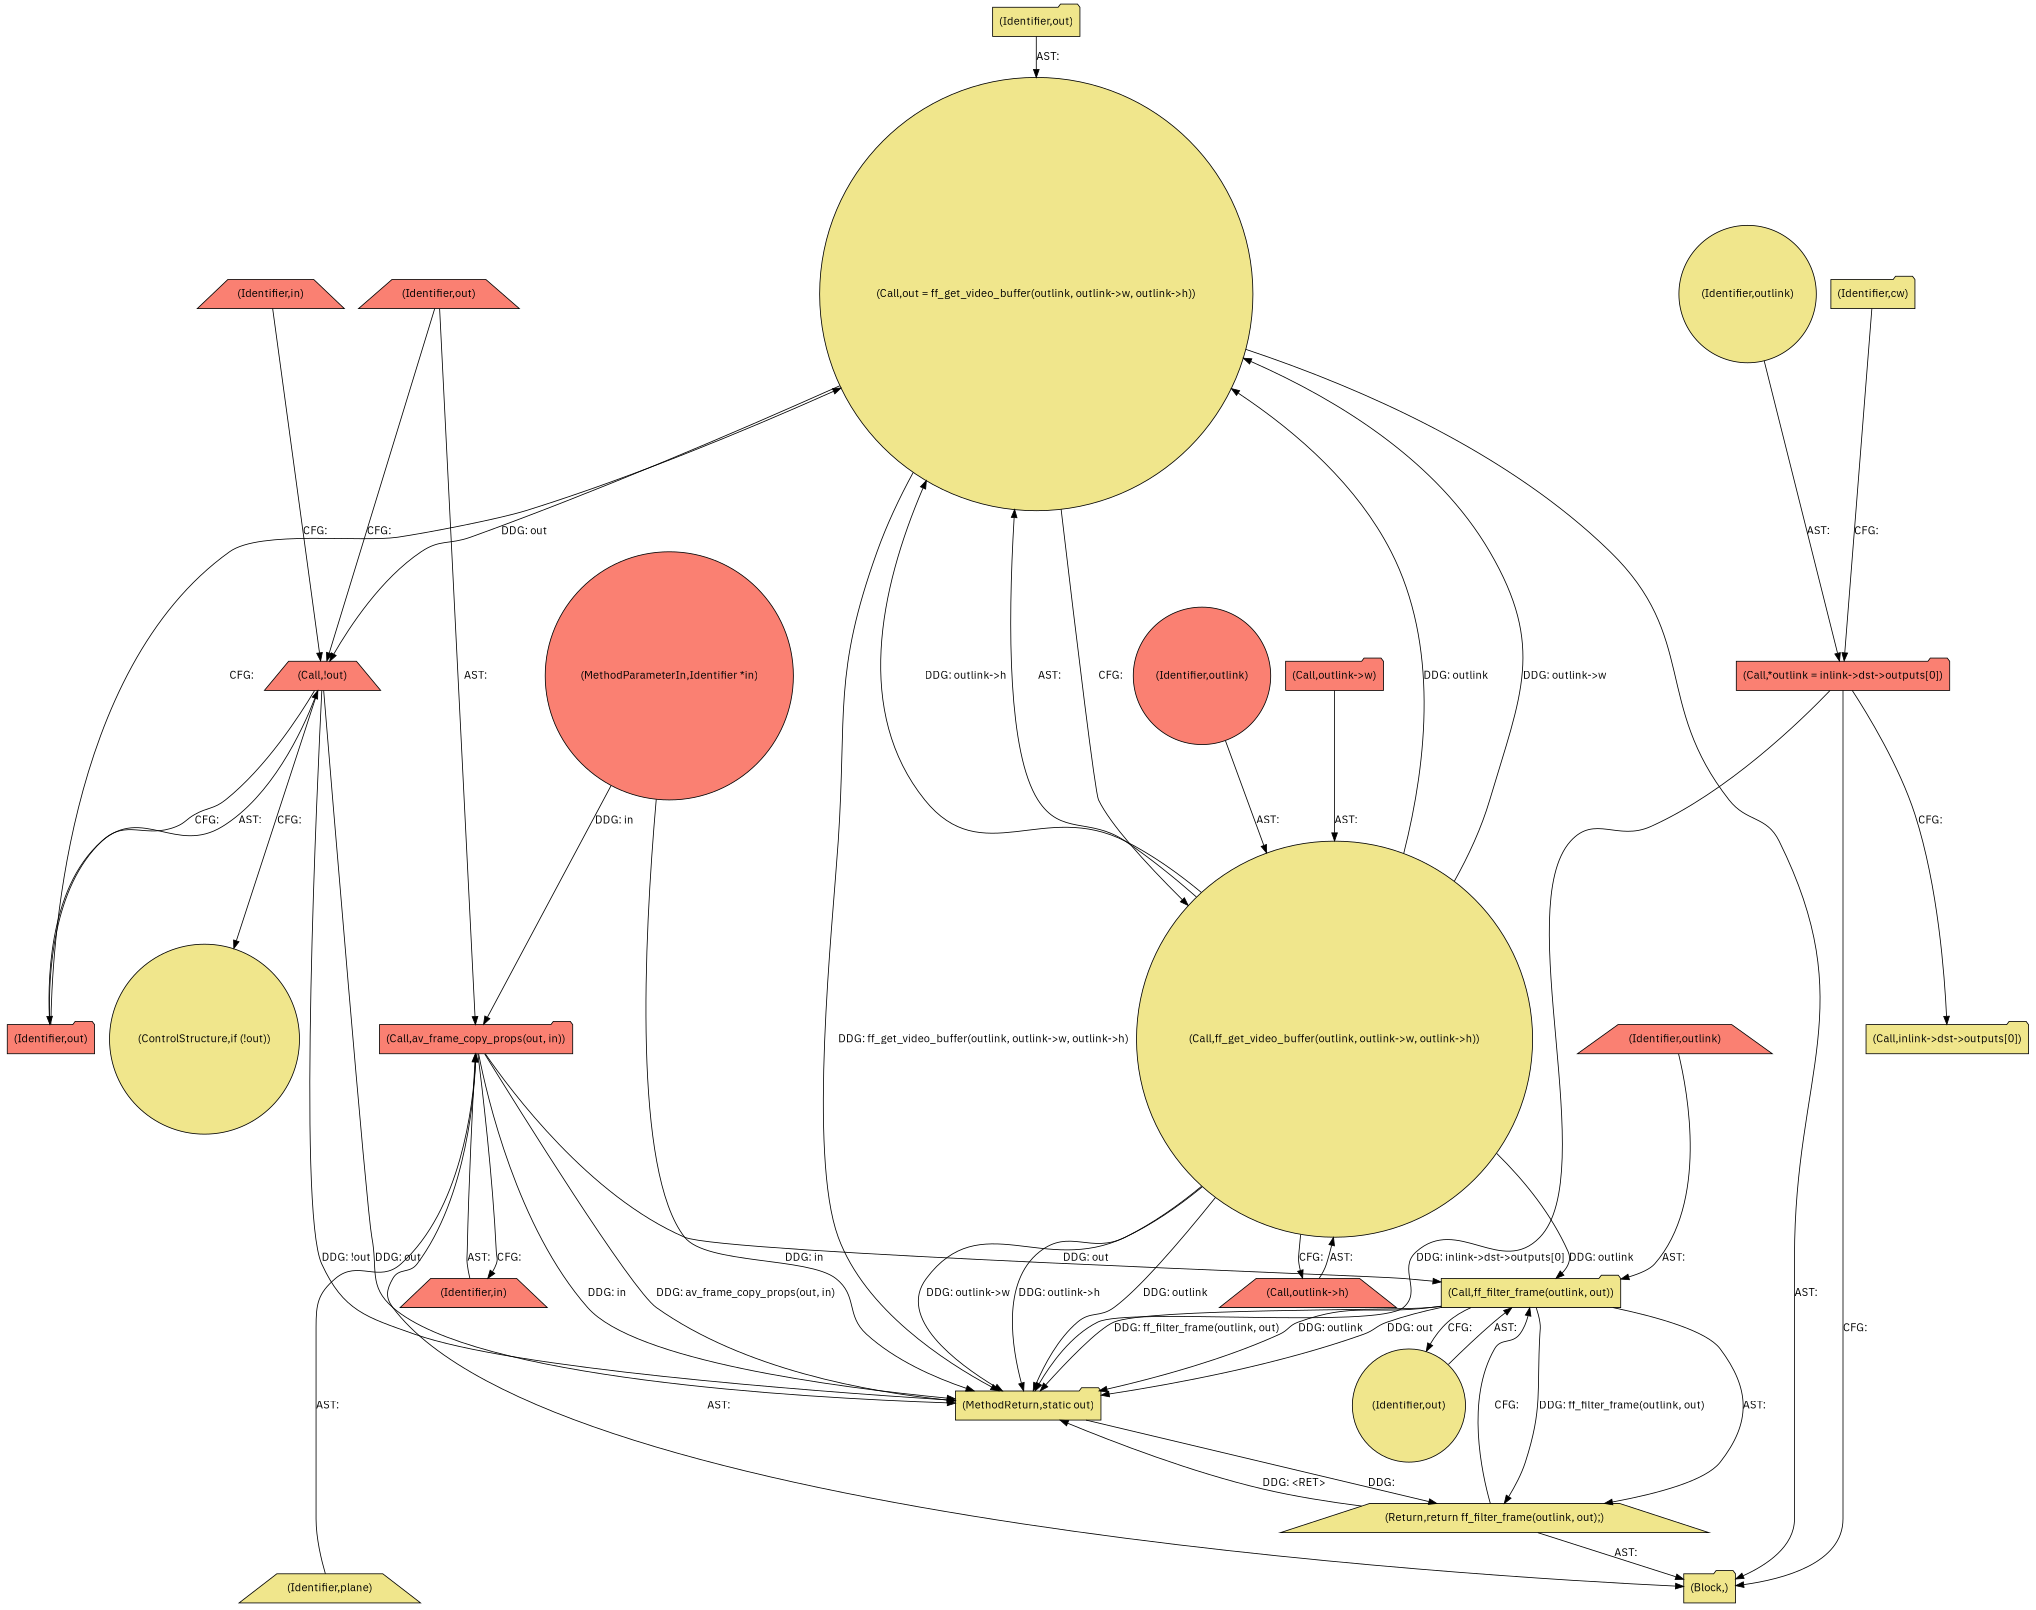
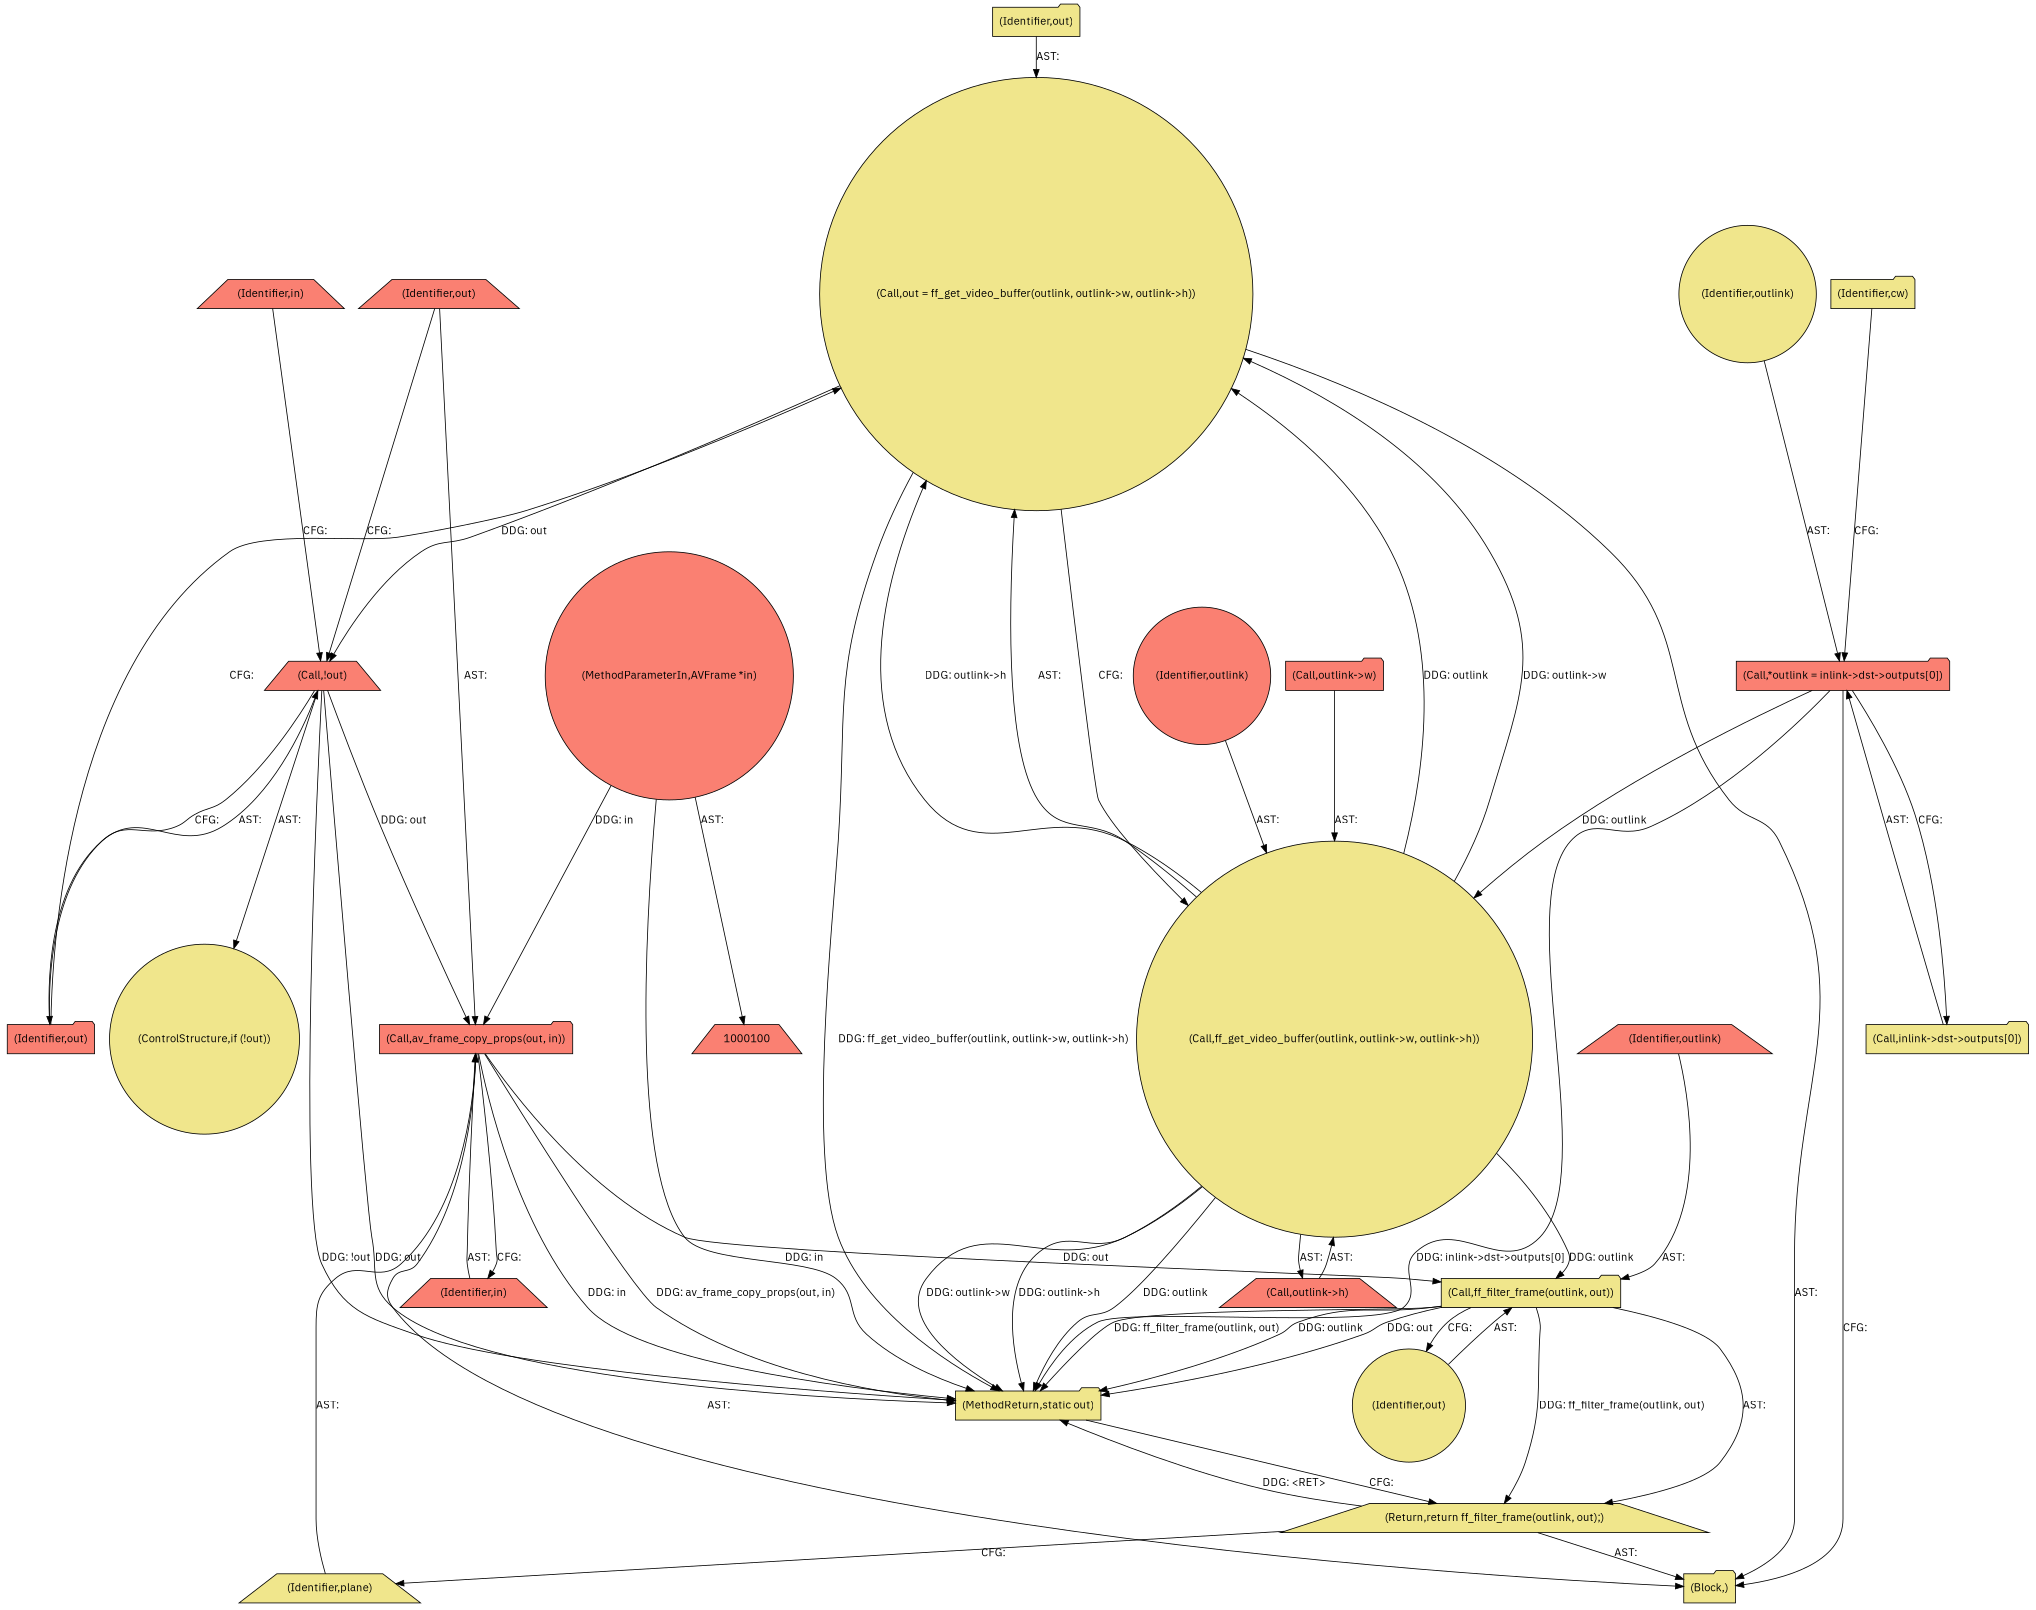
(669, 676) -> (669, 676)
none -> (1639, 780)
(291, 821) -> (291, 821)
none -> (393, 855)
none -> (1896, 862)
none -> (747, 1039)
(1313, 1258) -> (1313, 1258)
(1479, 1400) -> (844, 1557)
(1383, 1483) -> (1383, 1483)
